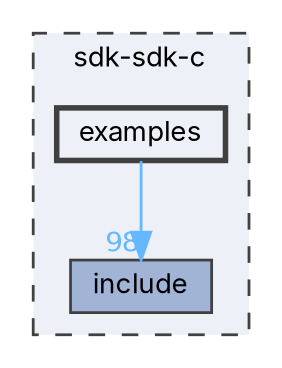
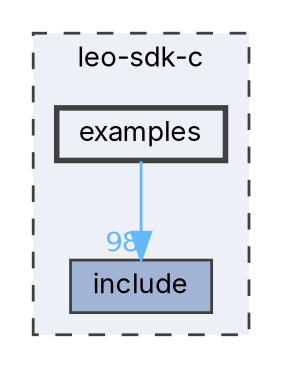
(141, 59) -> (141, 59)
